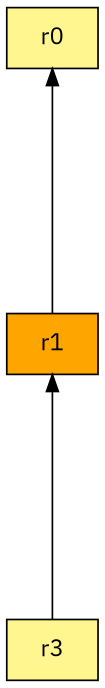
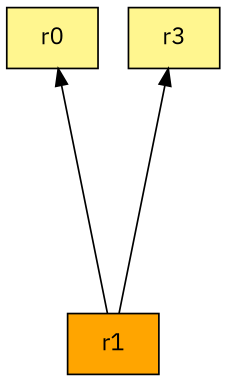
(52, 505) -> (142, 200)
